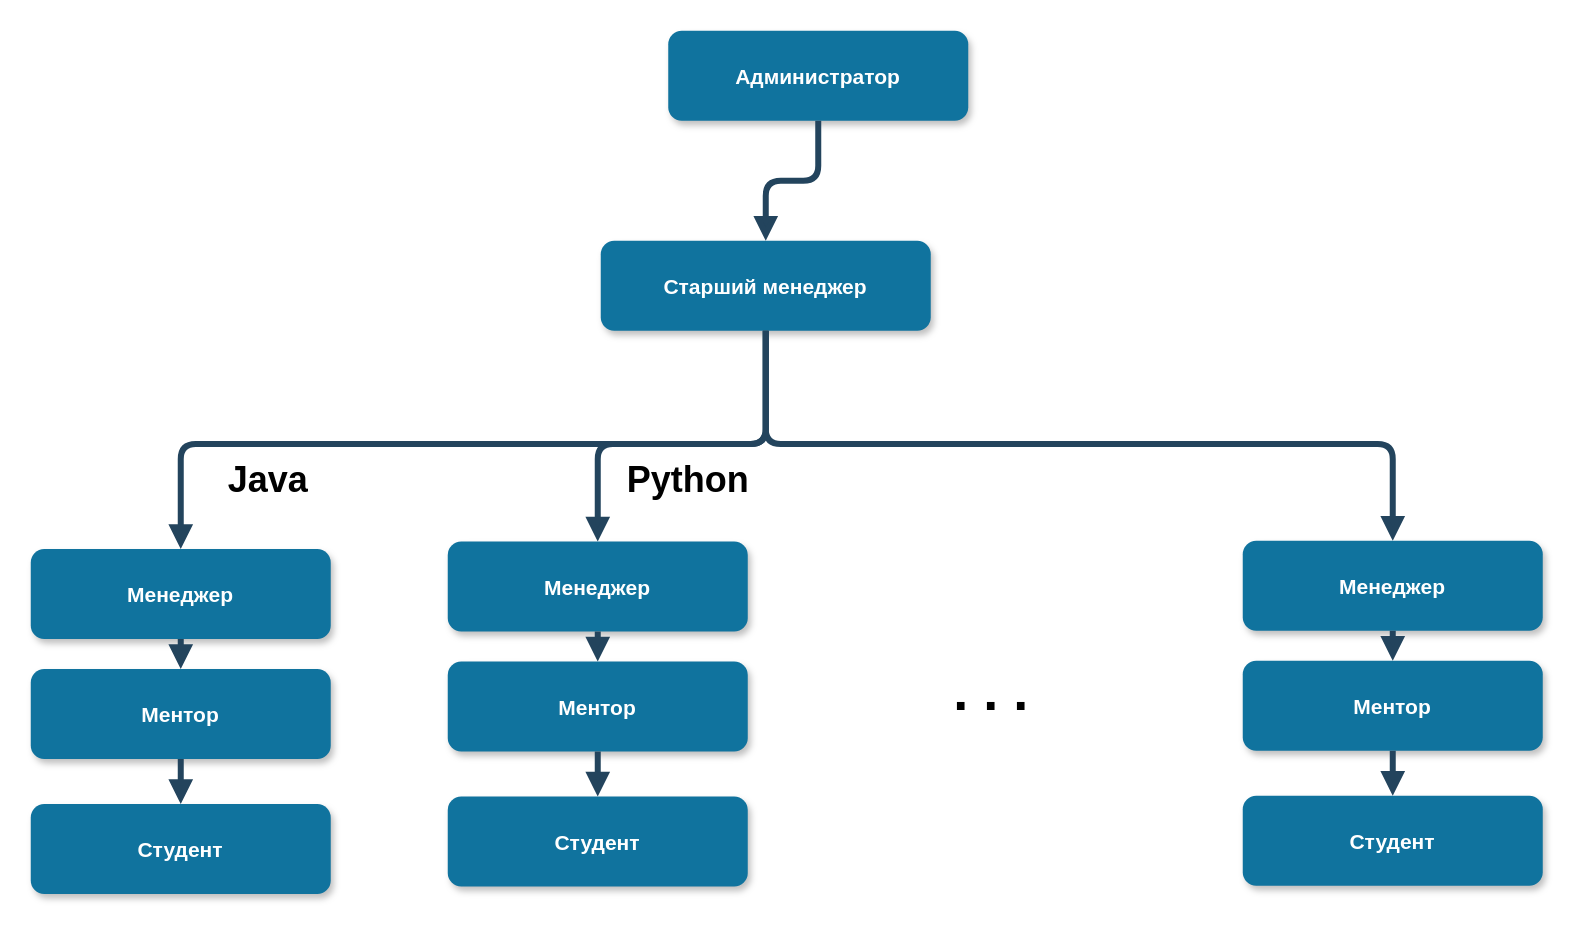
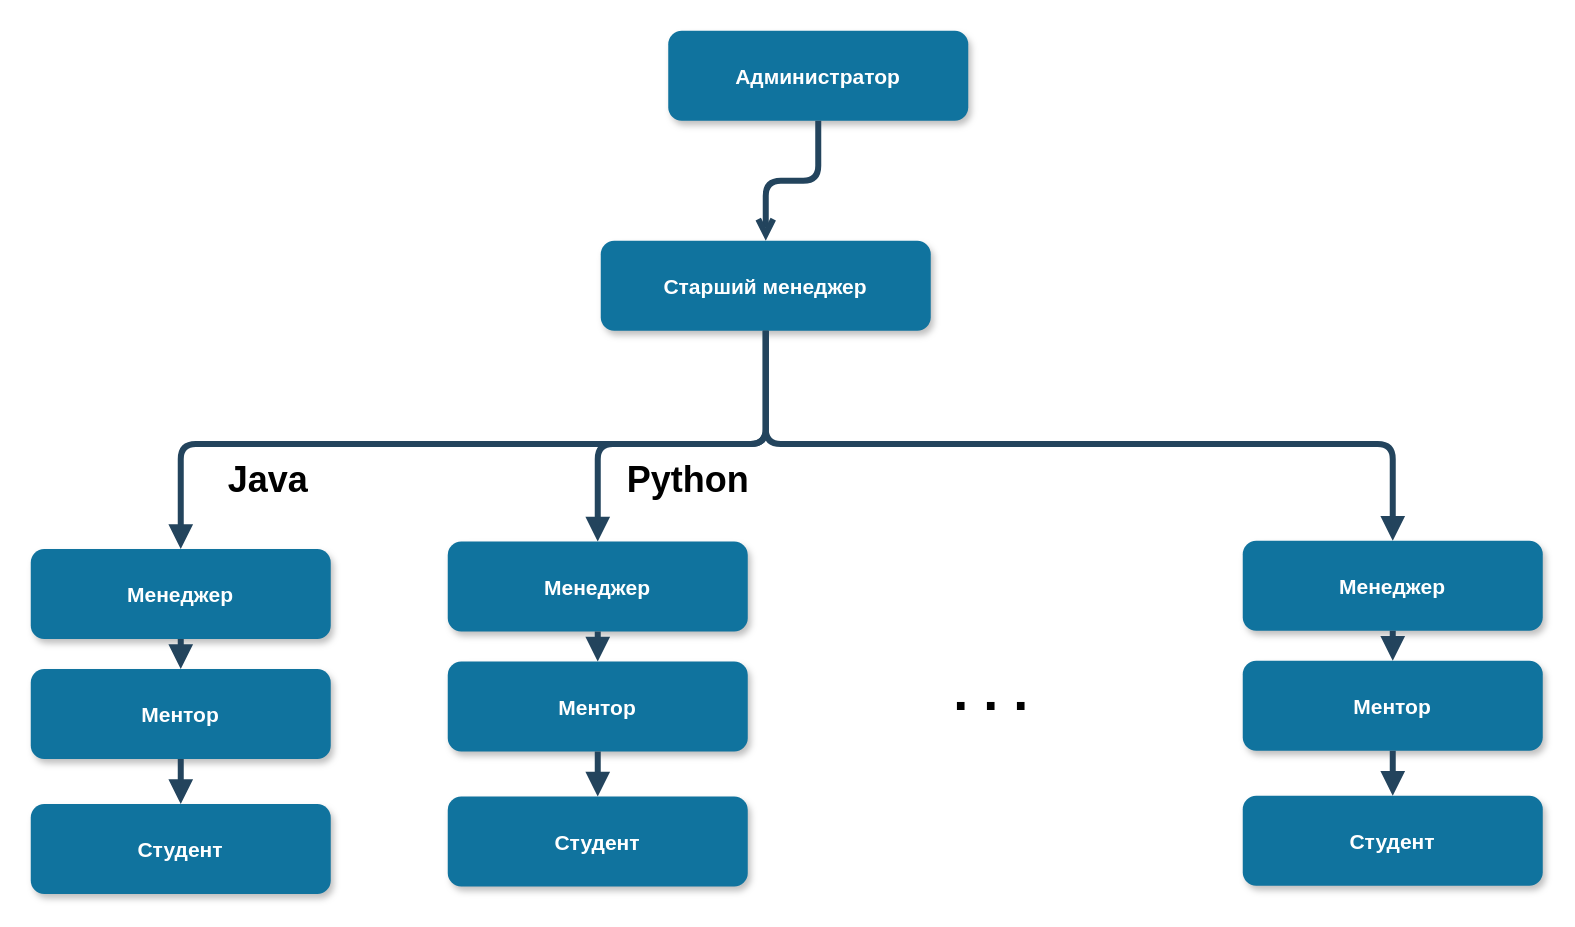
(766, 216) -> (766, 218)
